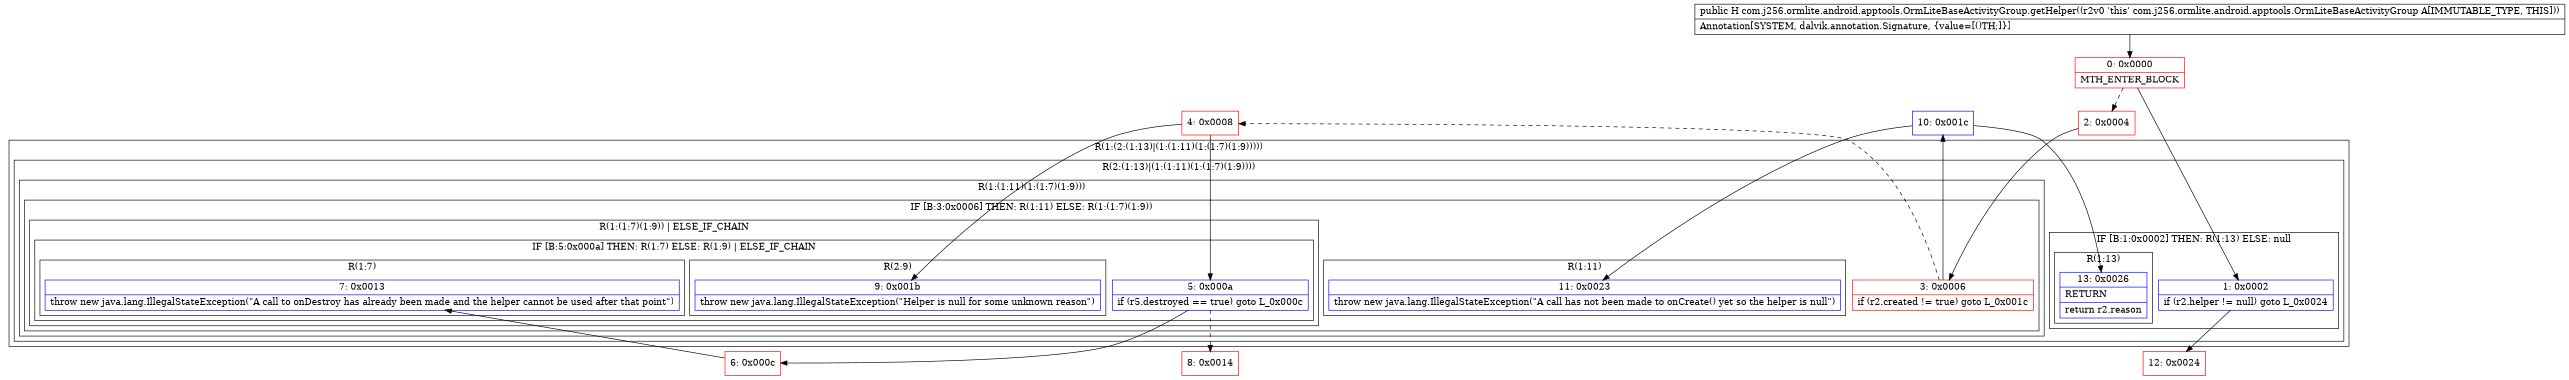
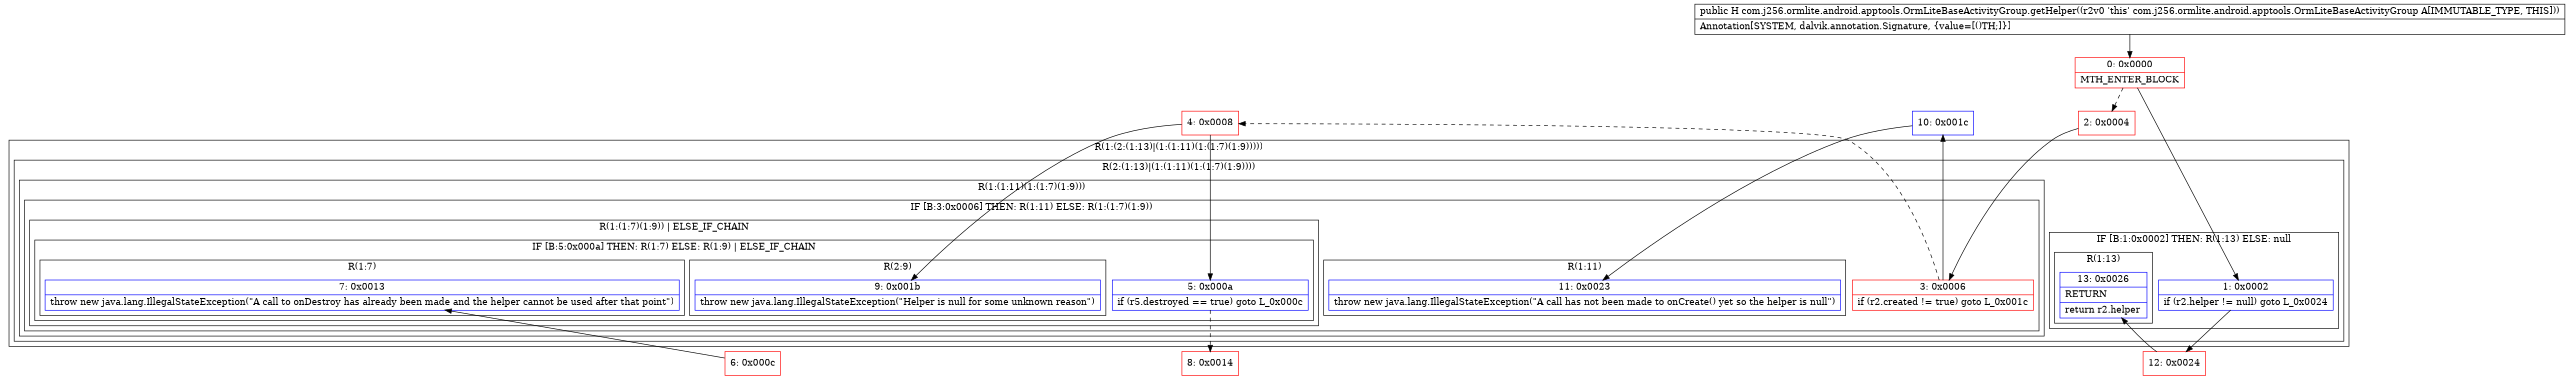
(2065, 167) -> (2140, 337)
(2103, 310) -> (2103, 310)
(992, 359) -> none
